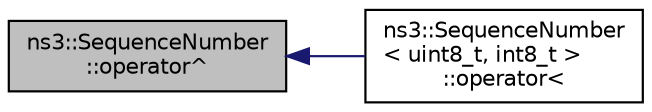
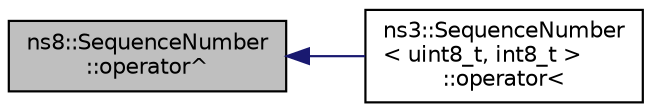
(147, 56) -> (147, 56)
